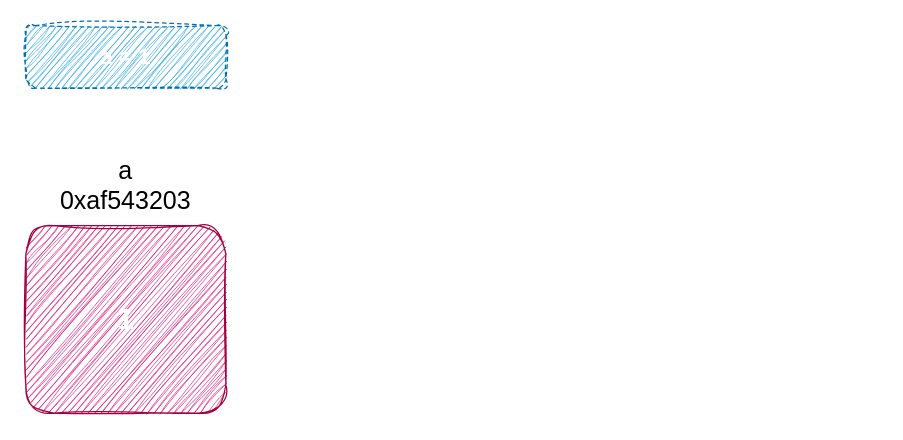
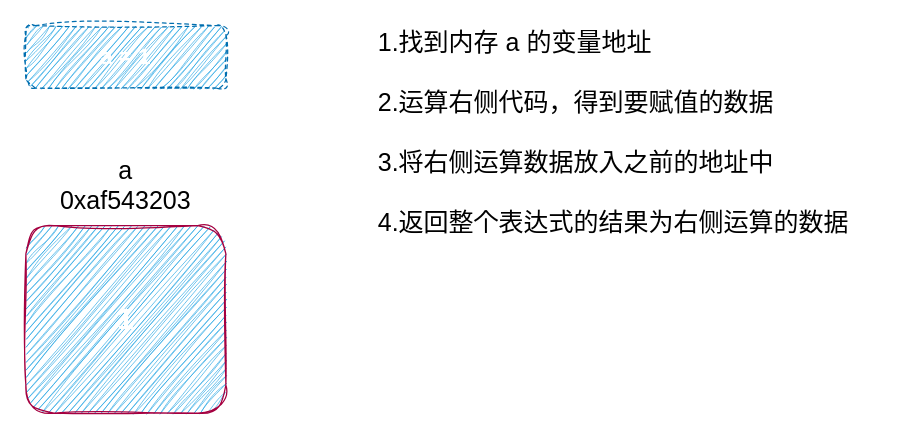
none -> (626, 132)
(126, 319) -> (126, 319)
